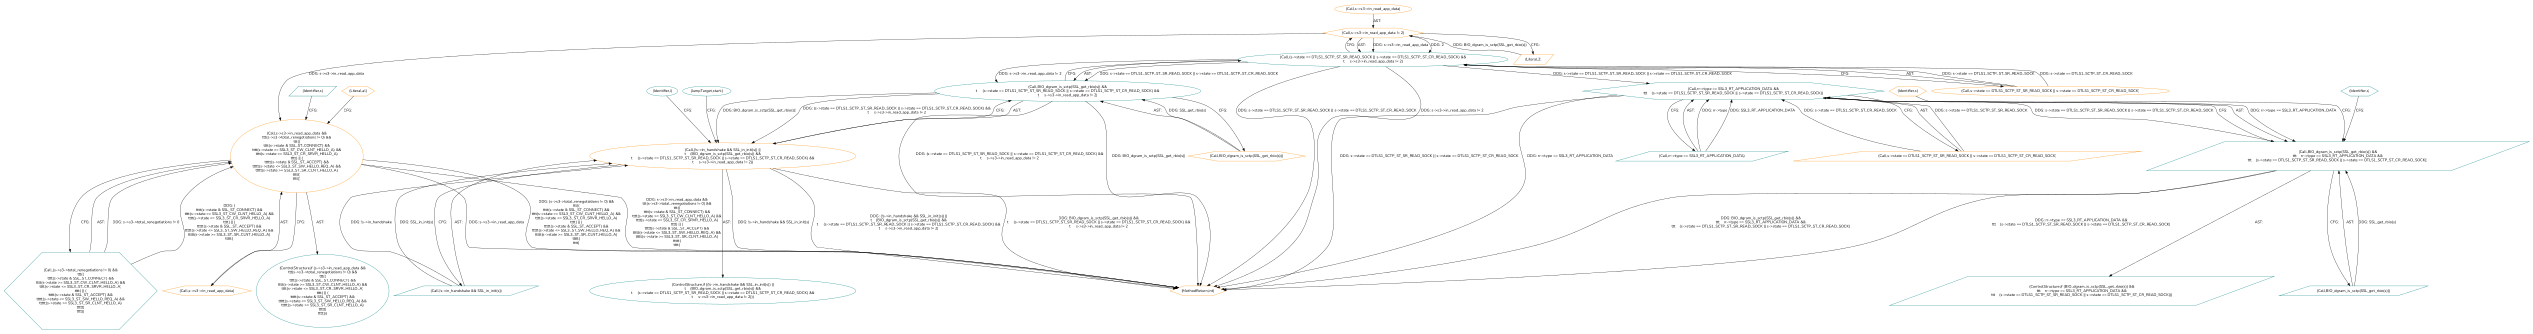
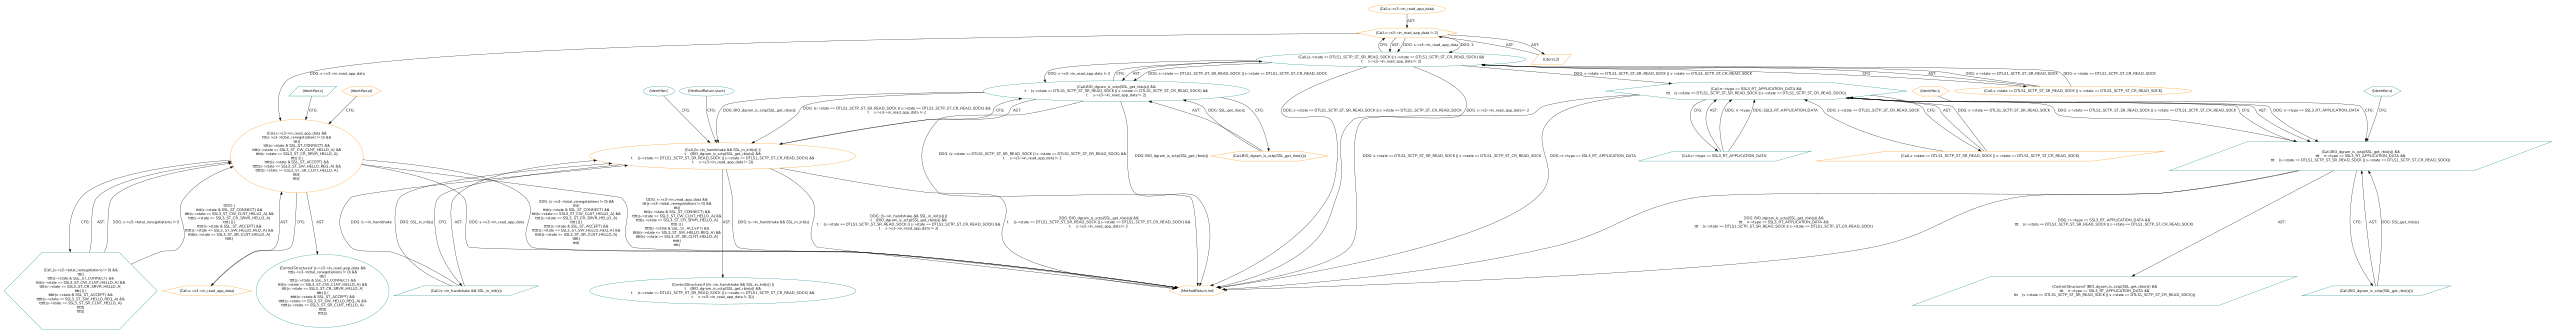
(1490, 45) -> (1510, 45)
(1536, 45) -> (1536, 45)
(358, 91) -> (361, 91)
(707, 91) -> (707, 91)
(1198, 291) -> (1198, 291)
